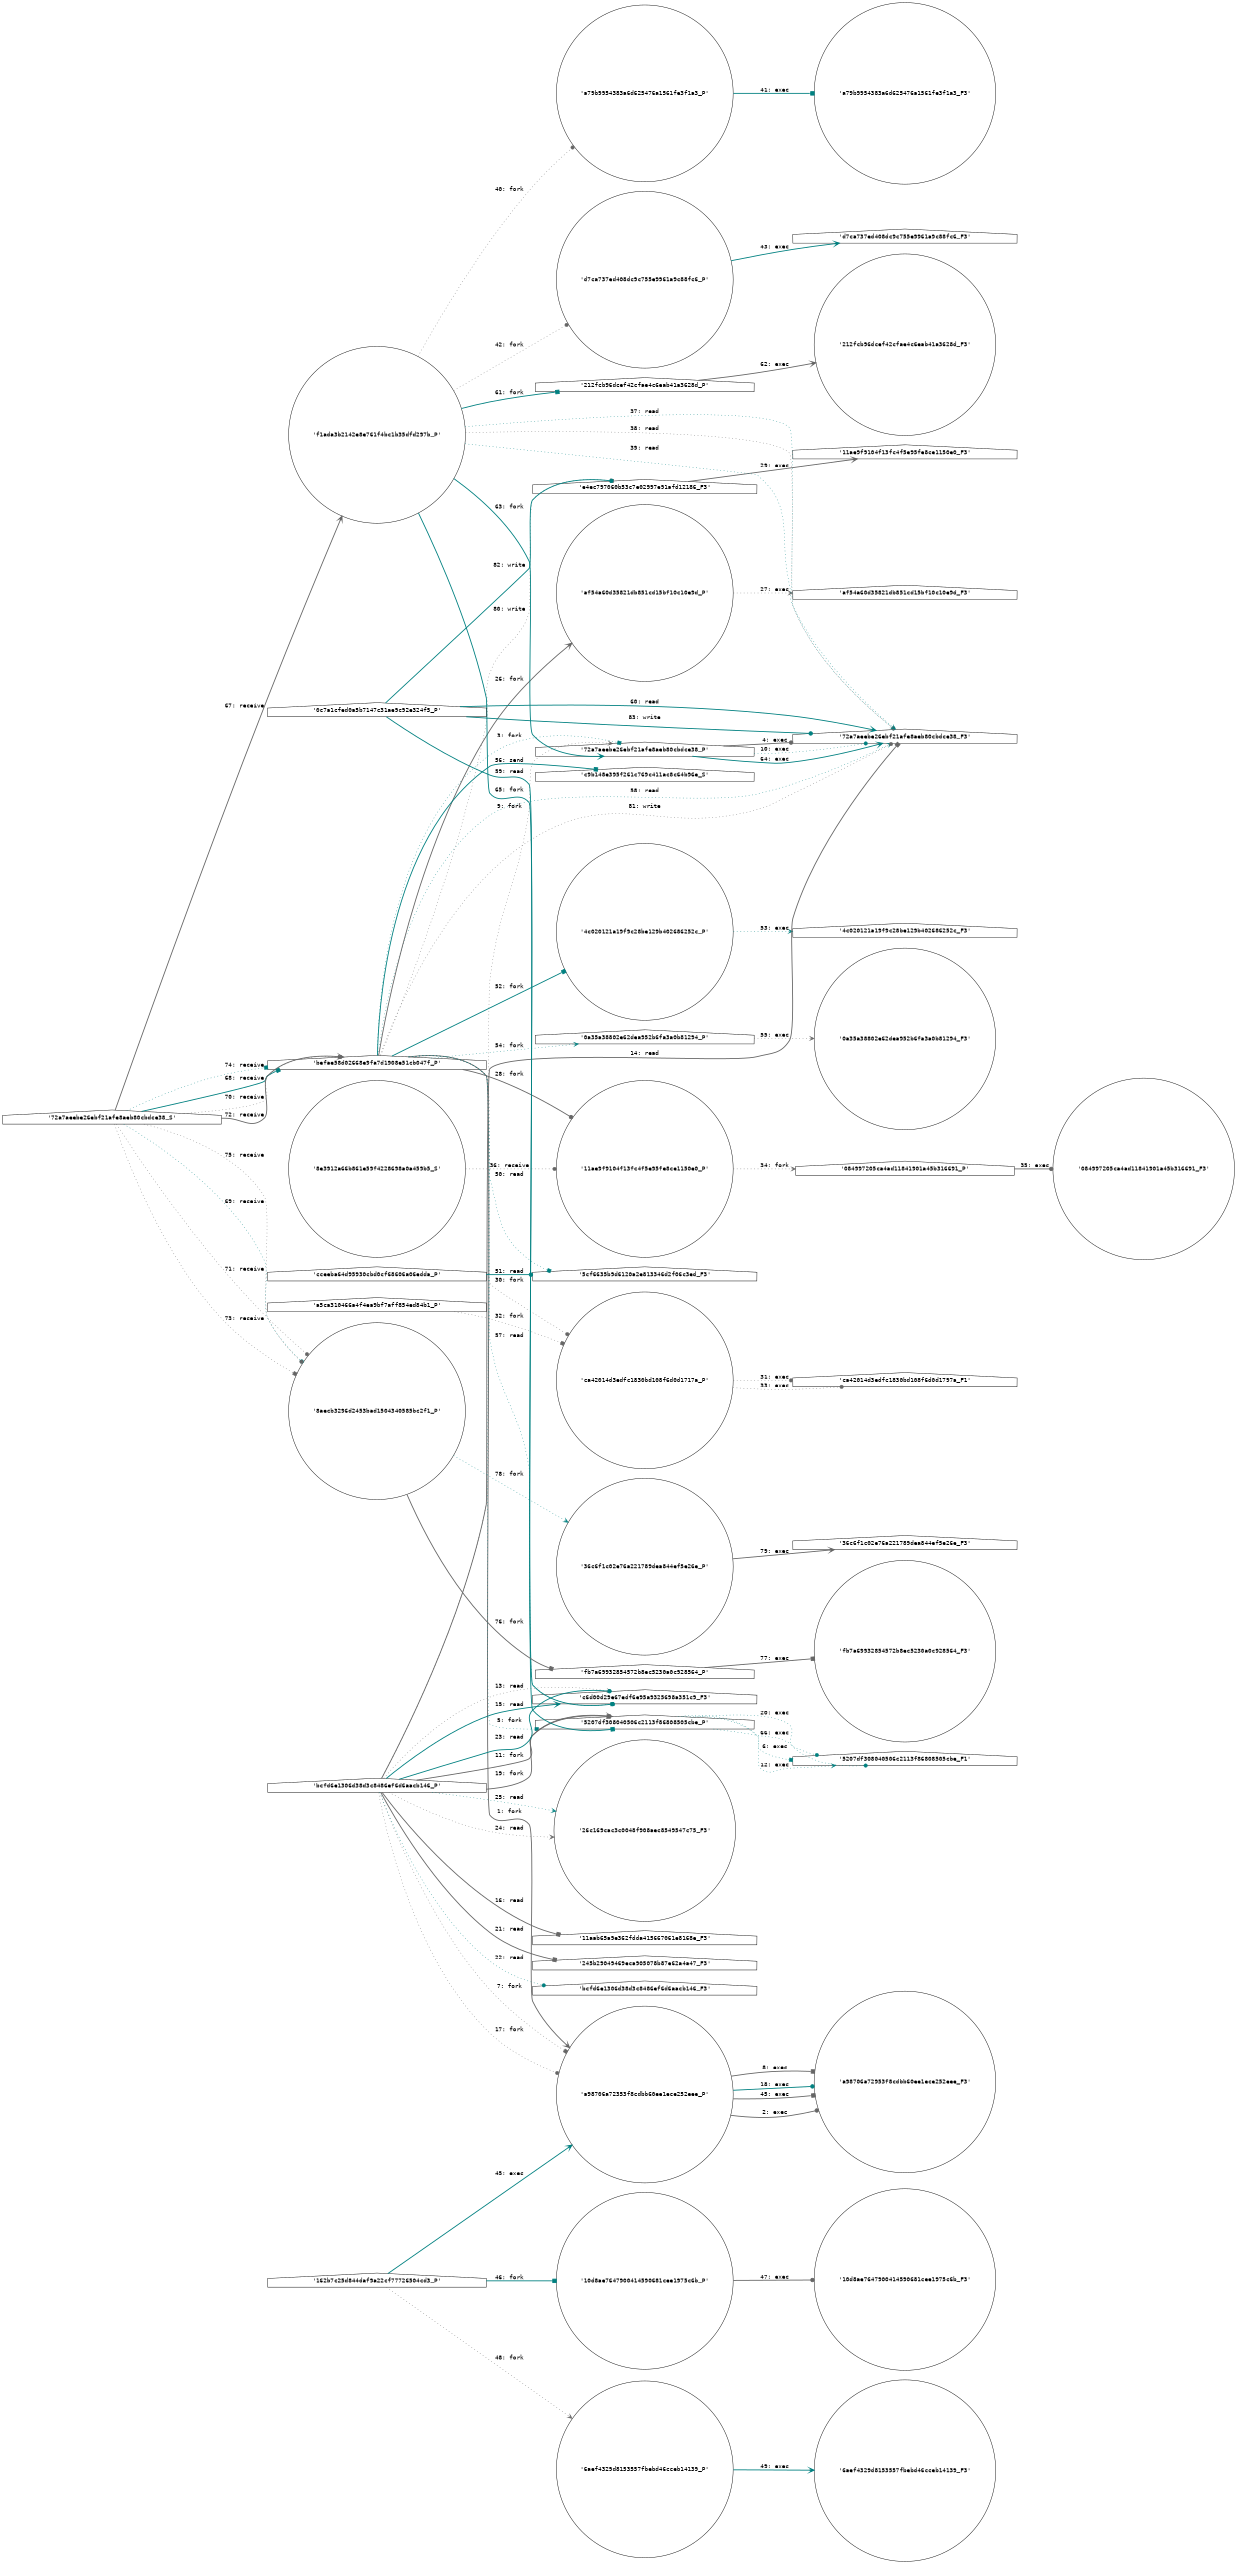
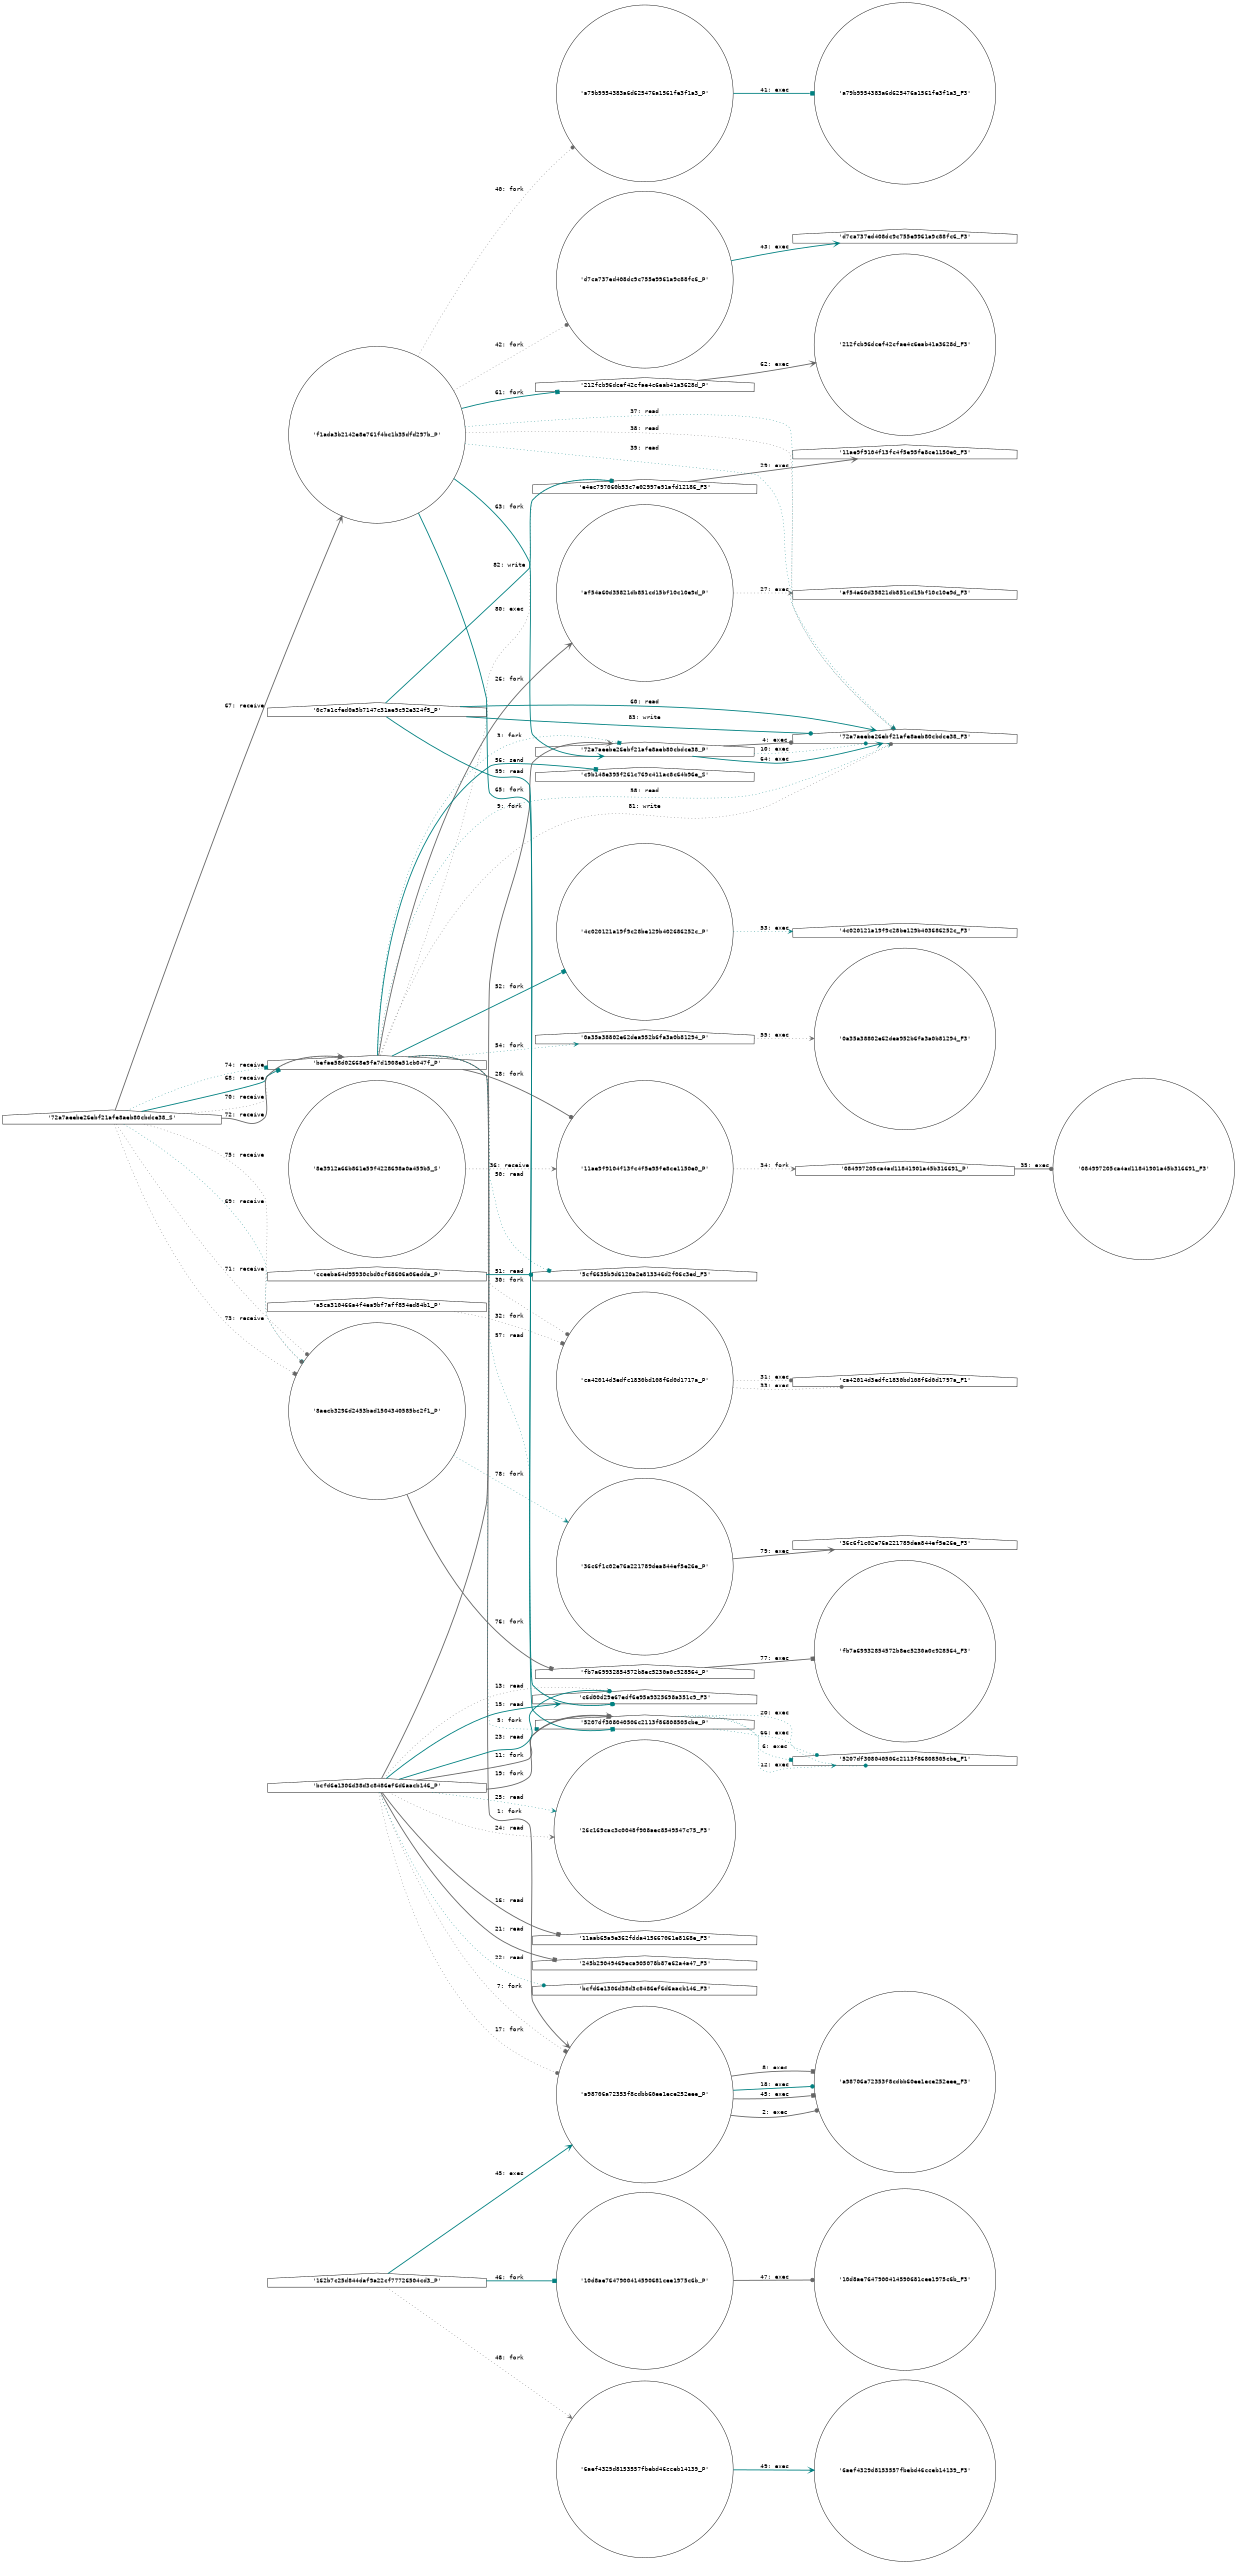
(509, 609) -> (509, 609)
(905, 931) -> (905, 931)
(489, 1041) -> (489, 1069)
(507, 1062) -> none
(509, 1169) -> (509, 1169)
(905, 2082) -> (905, 2082)
